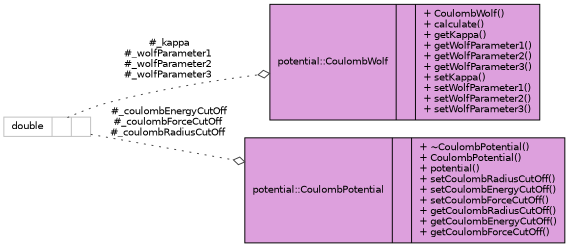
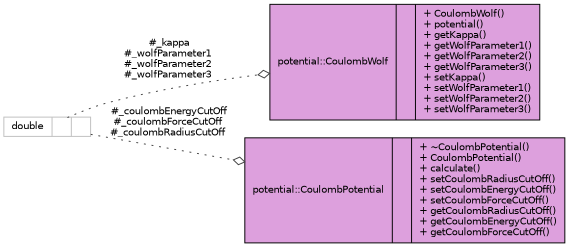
(454, 25) -> (454, 25)
(450, 169) -> (450, 169)
